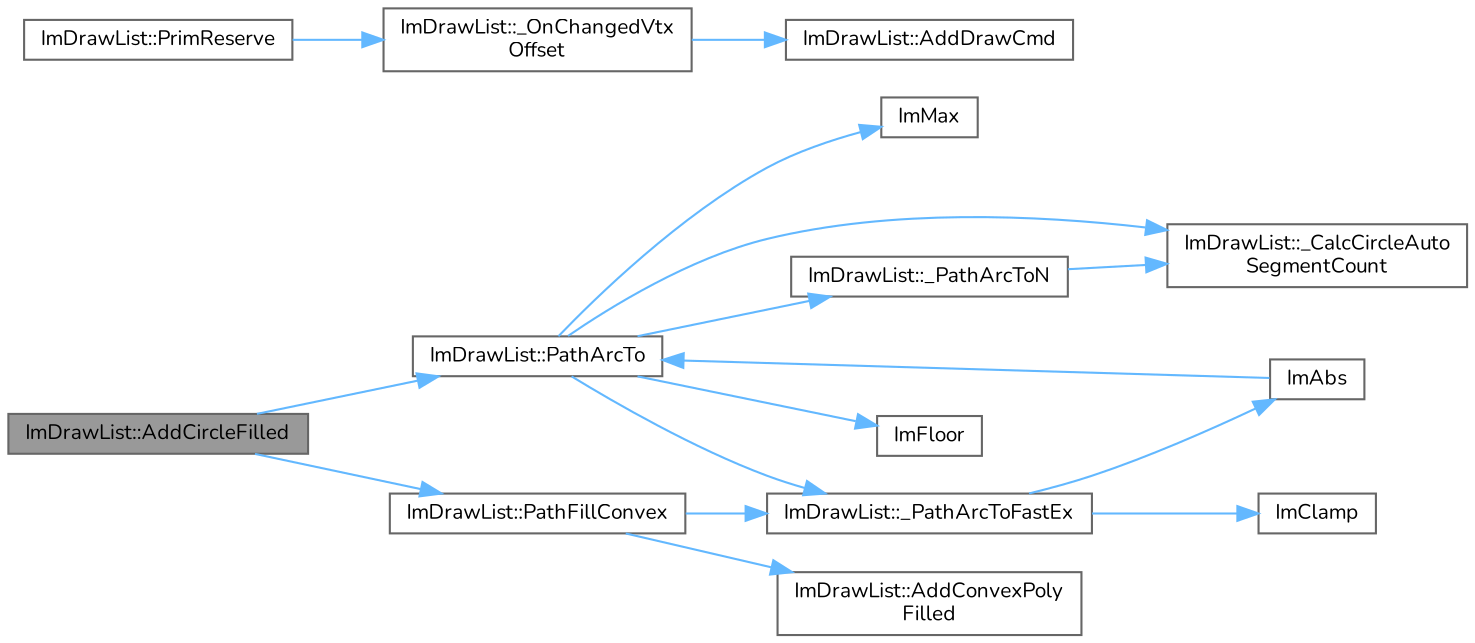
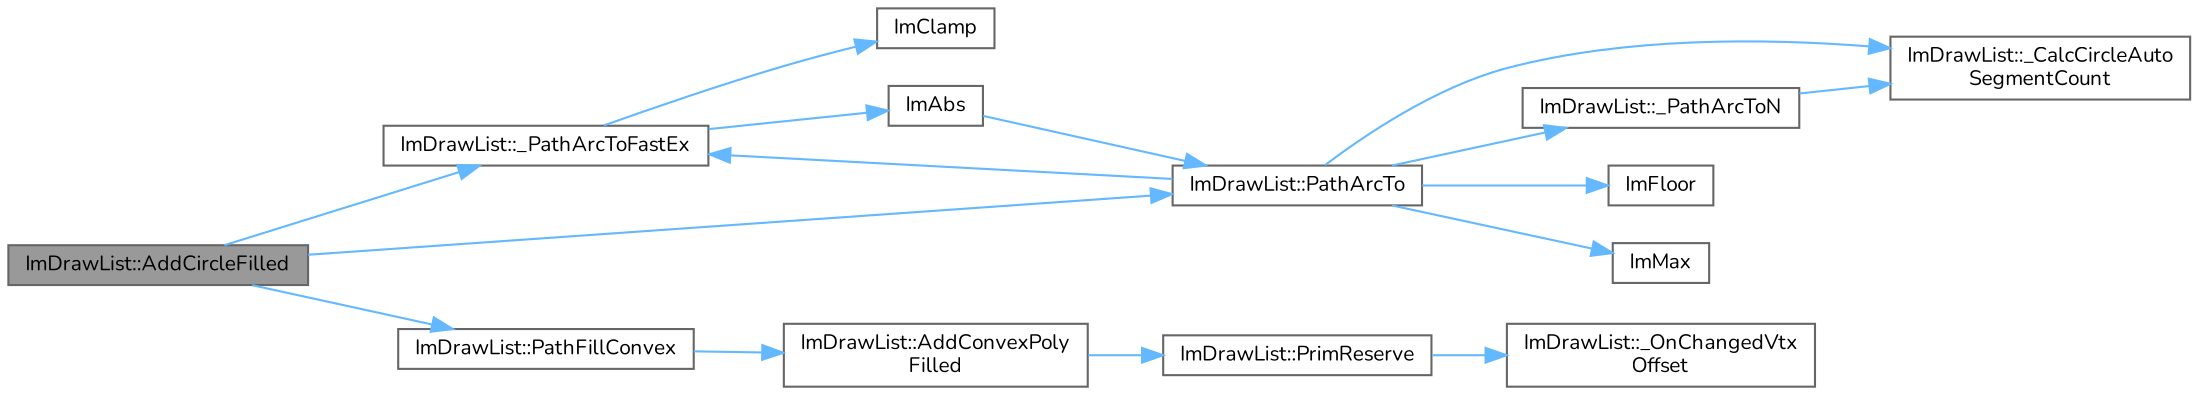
(930, 40) -> none
none -> (1115, 355)
(715, 513) -> (342, 209)
